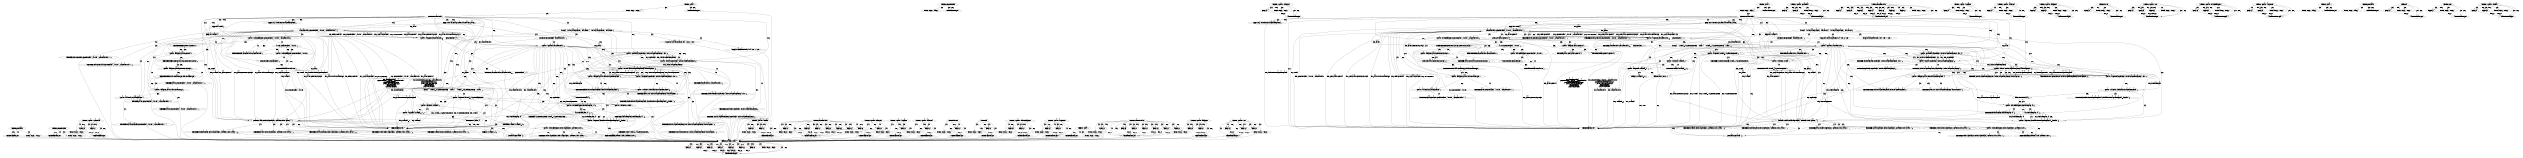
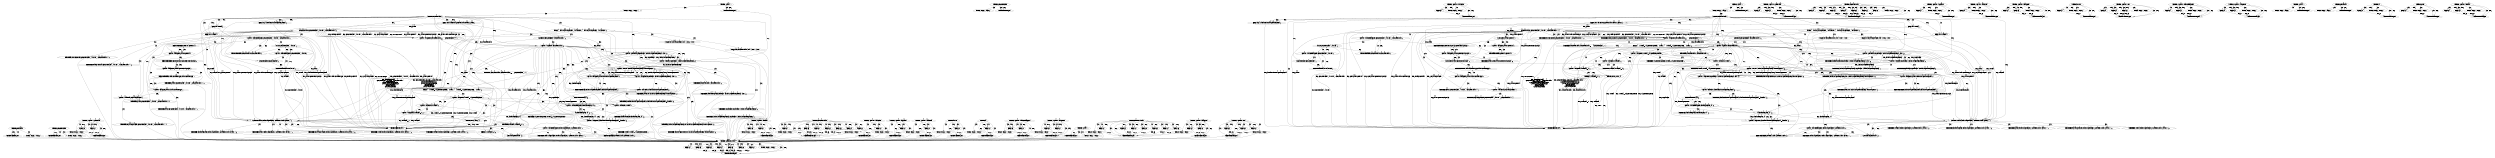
(1569, 54) -> none
